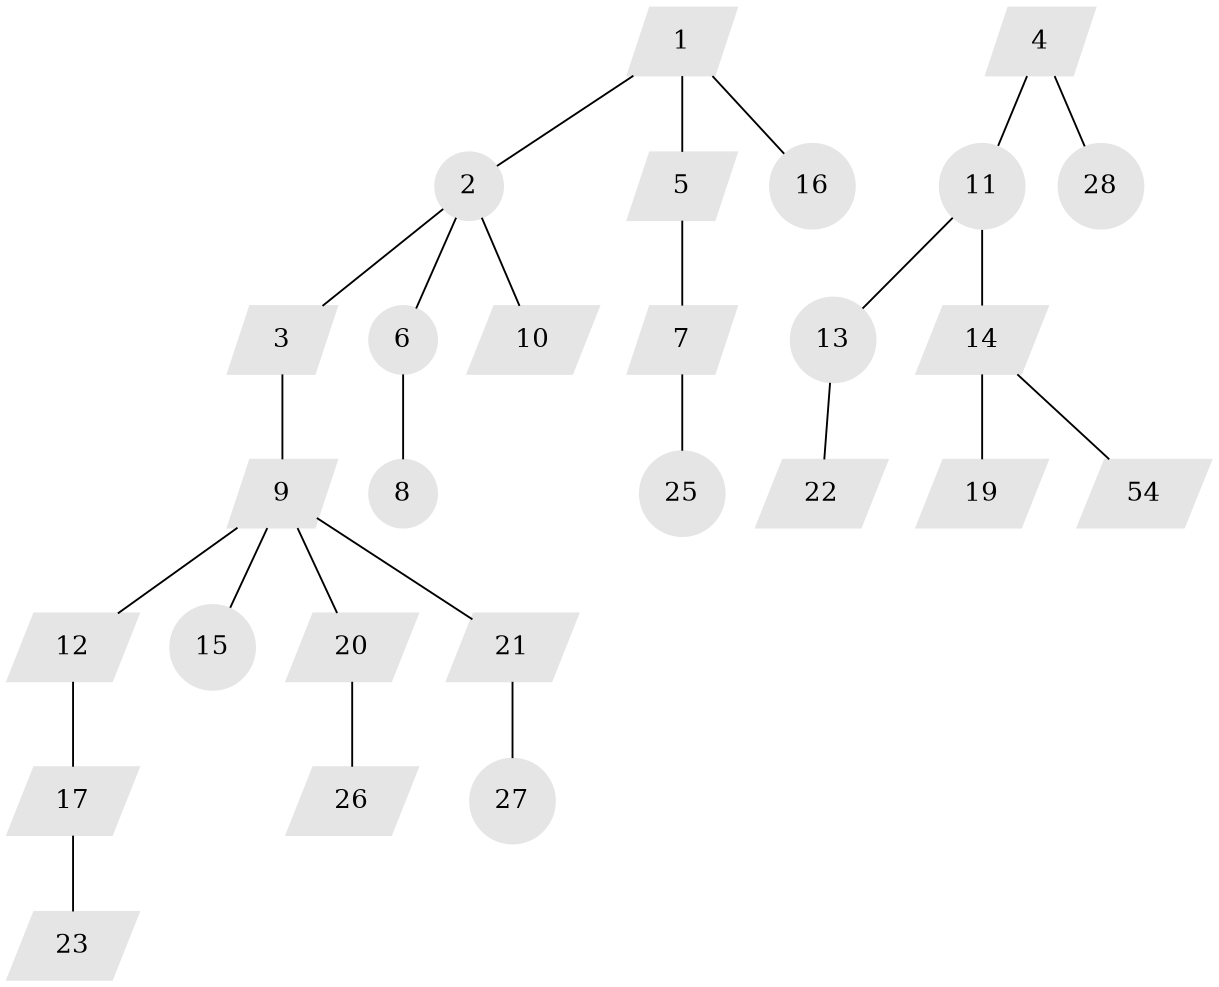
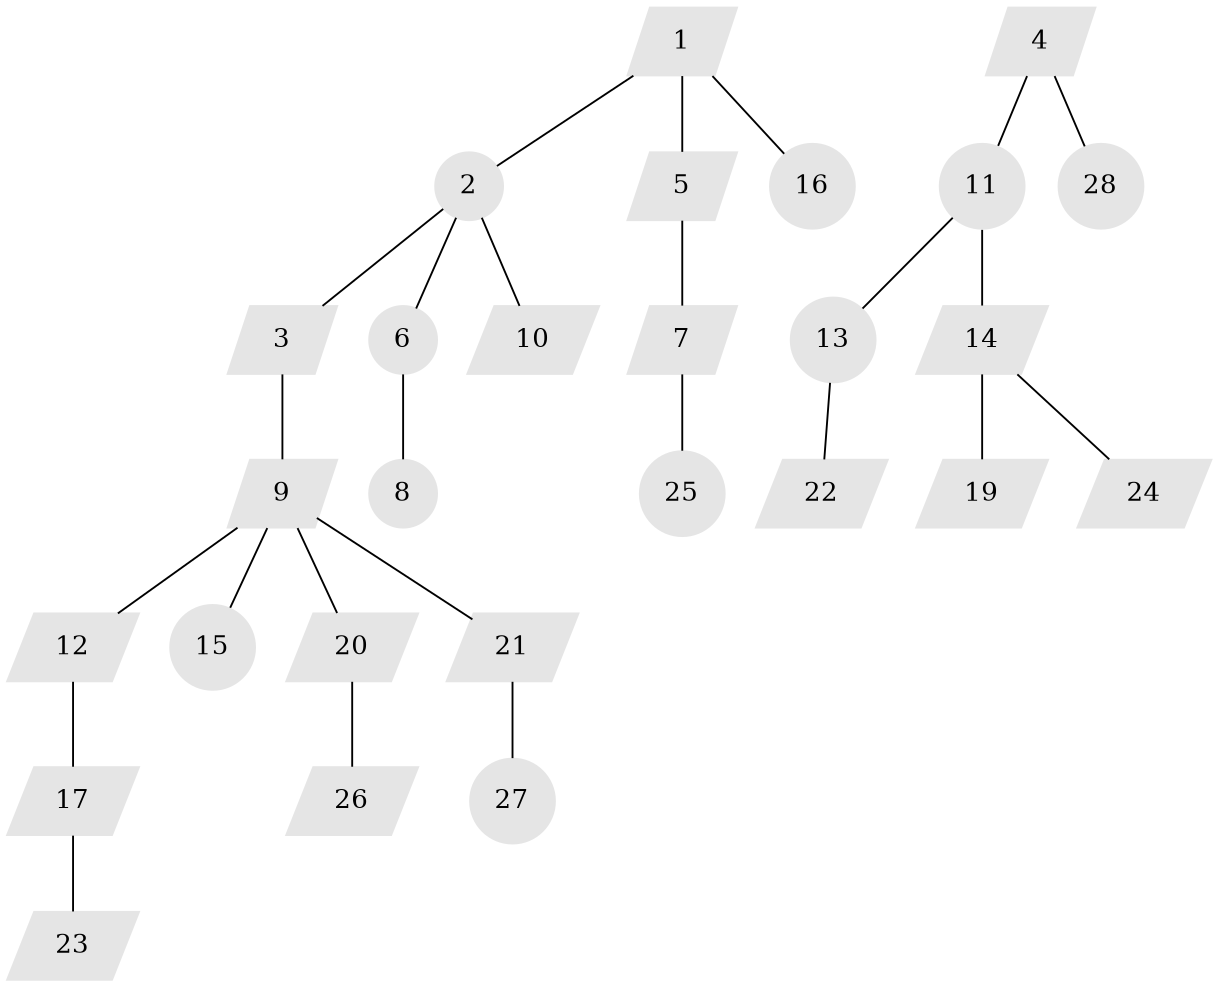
(1144, 494) -> (1144, 494)
